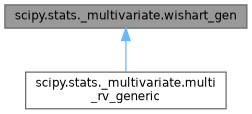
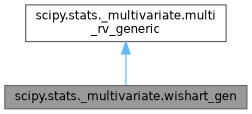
(126, 56) -> (126, 70)
